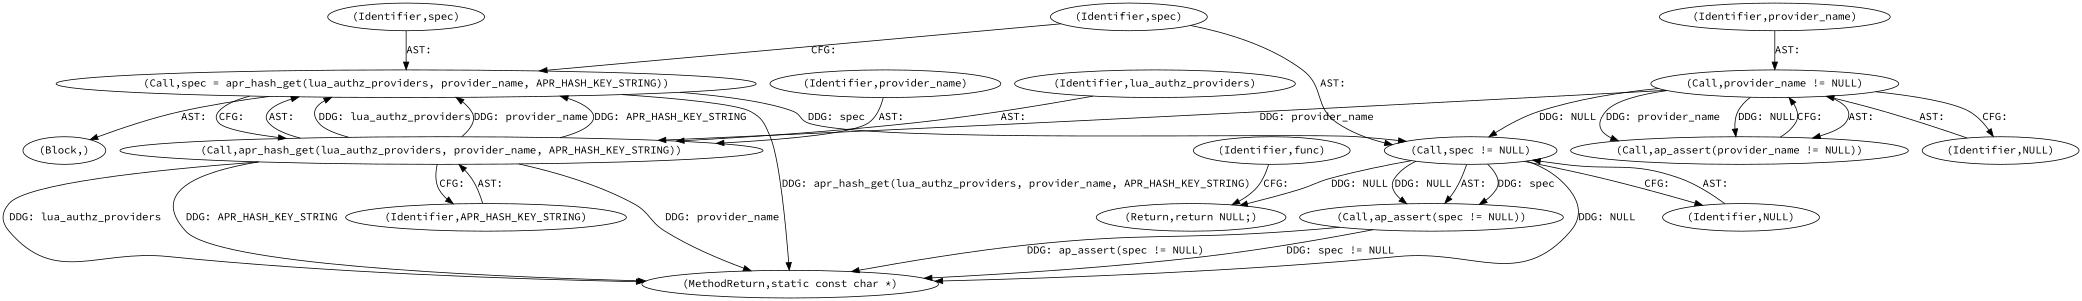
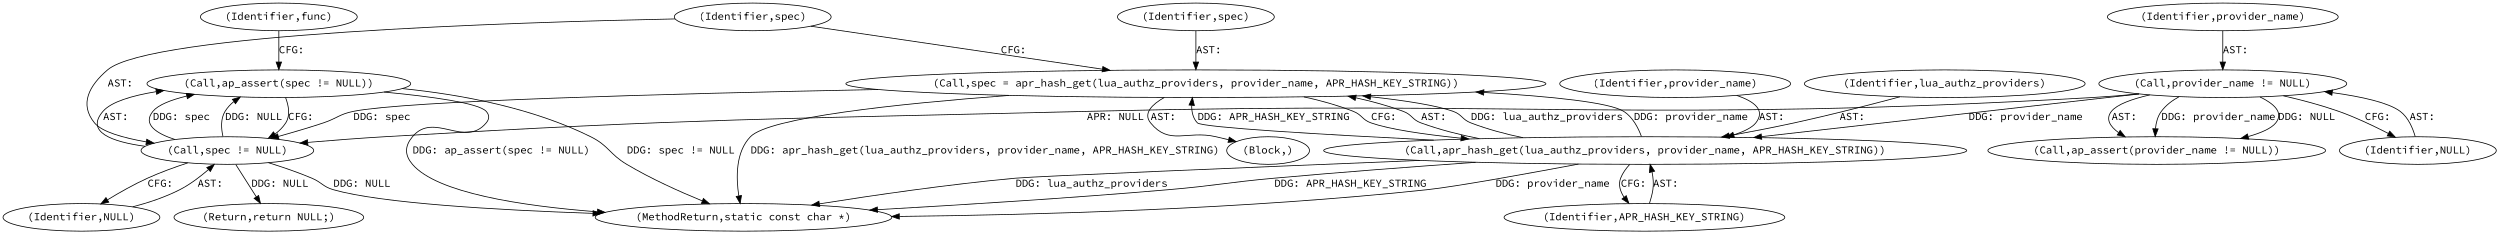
(1568, 117) -> (1116, 117)
none -> (288, 118)
(1795, 123) -> none
(1258, 186) -> (279, 46)
